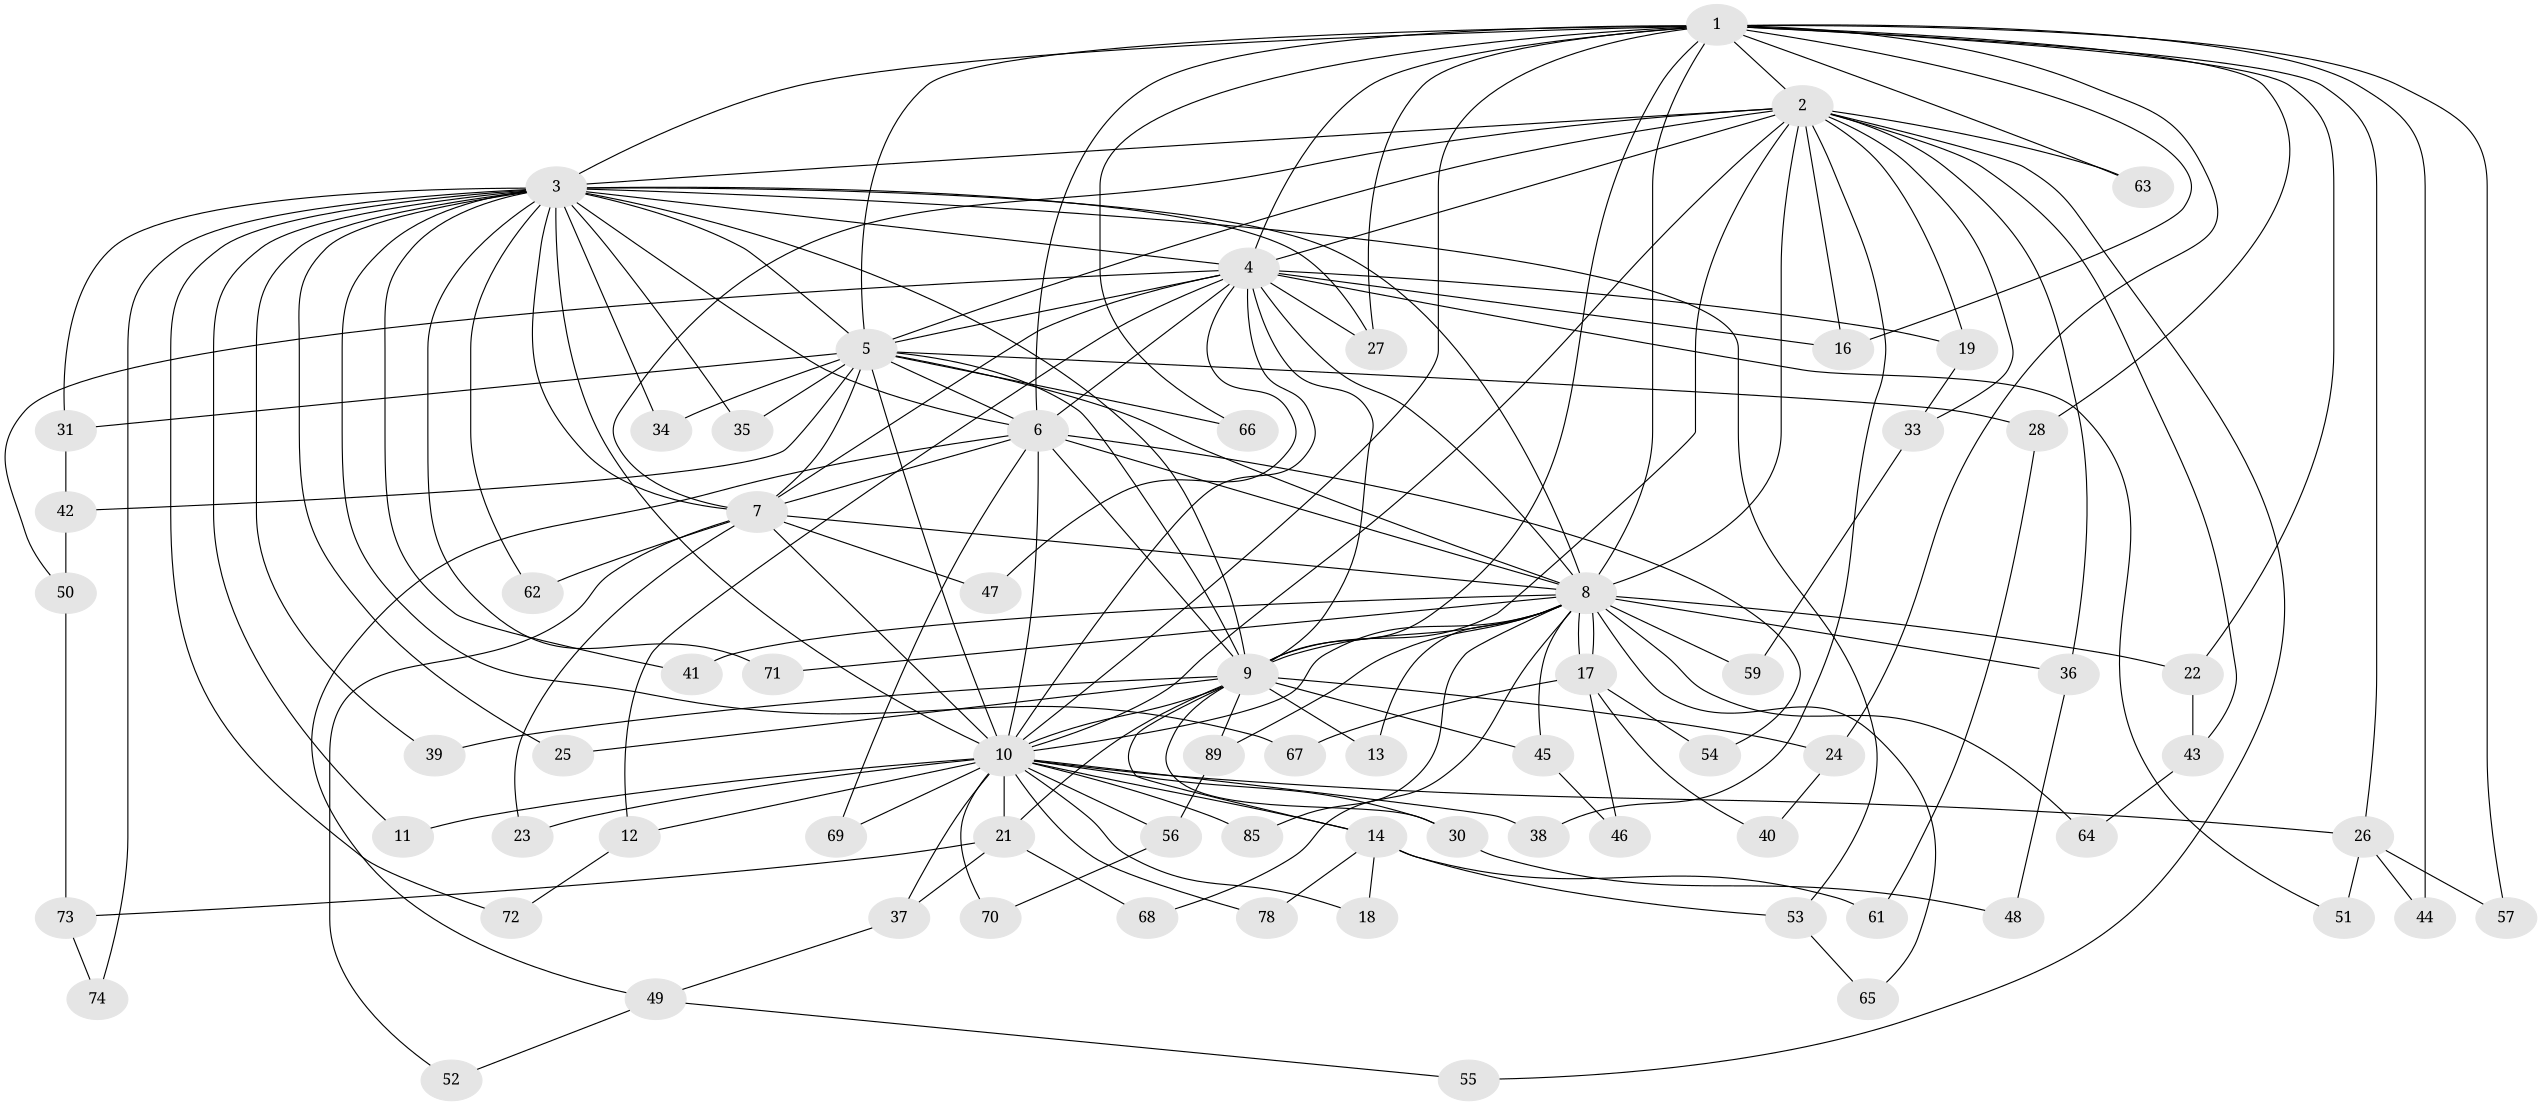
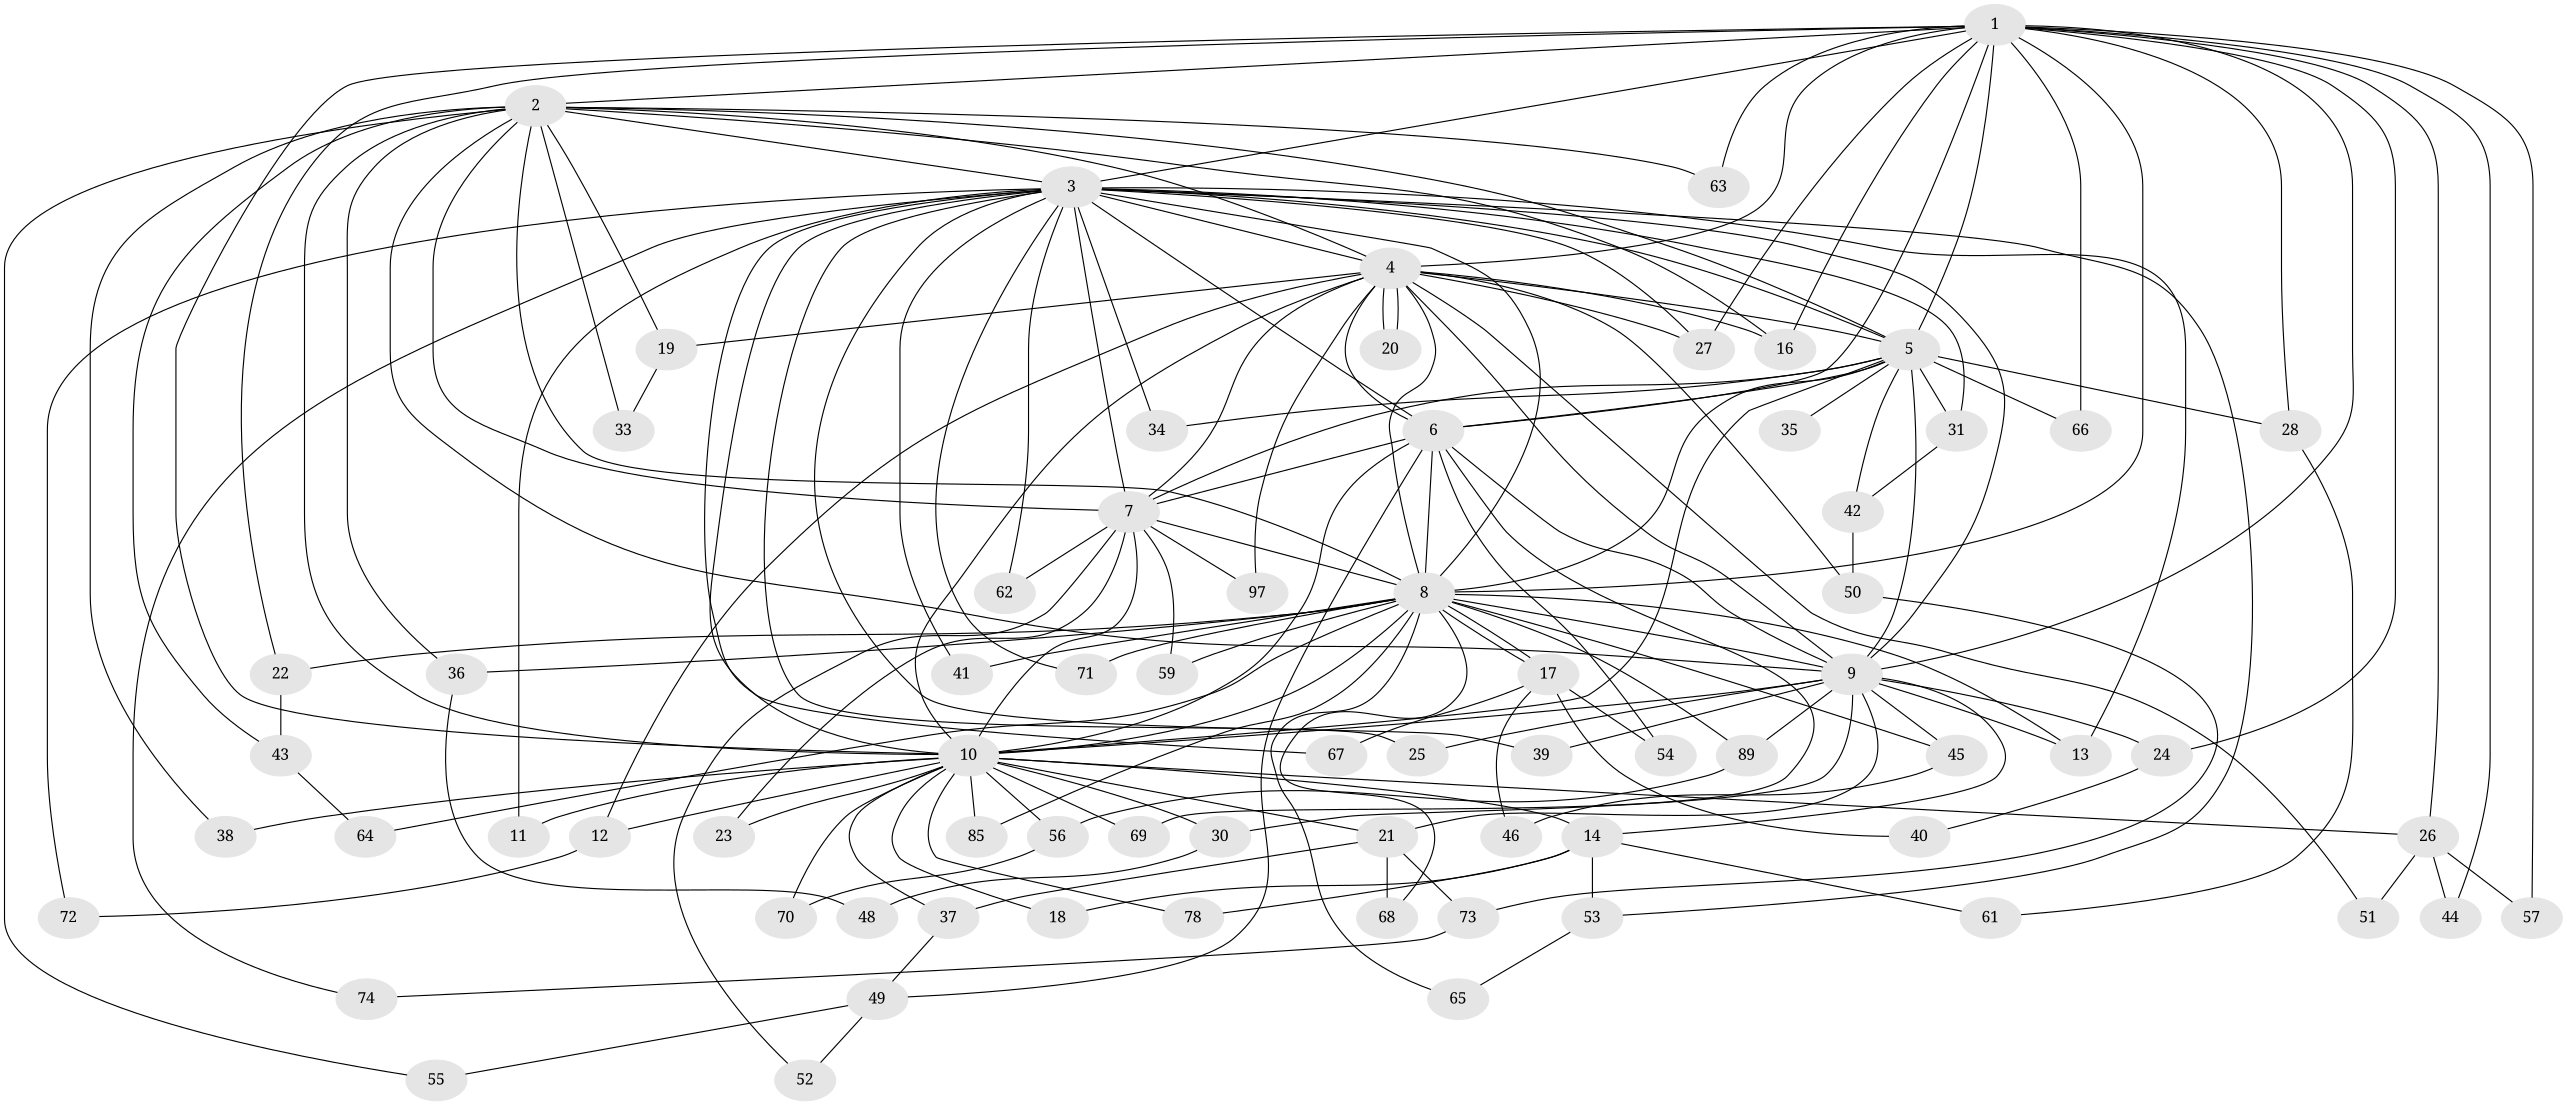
(657, 312) -> (1872, 246)
none -> (1391, 350)
(1833, 553) -> (1172, 589)
(991, 593) -> (1257, 593)
